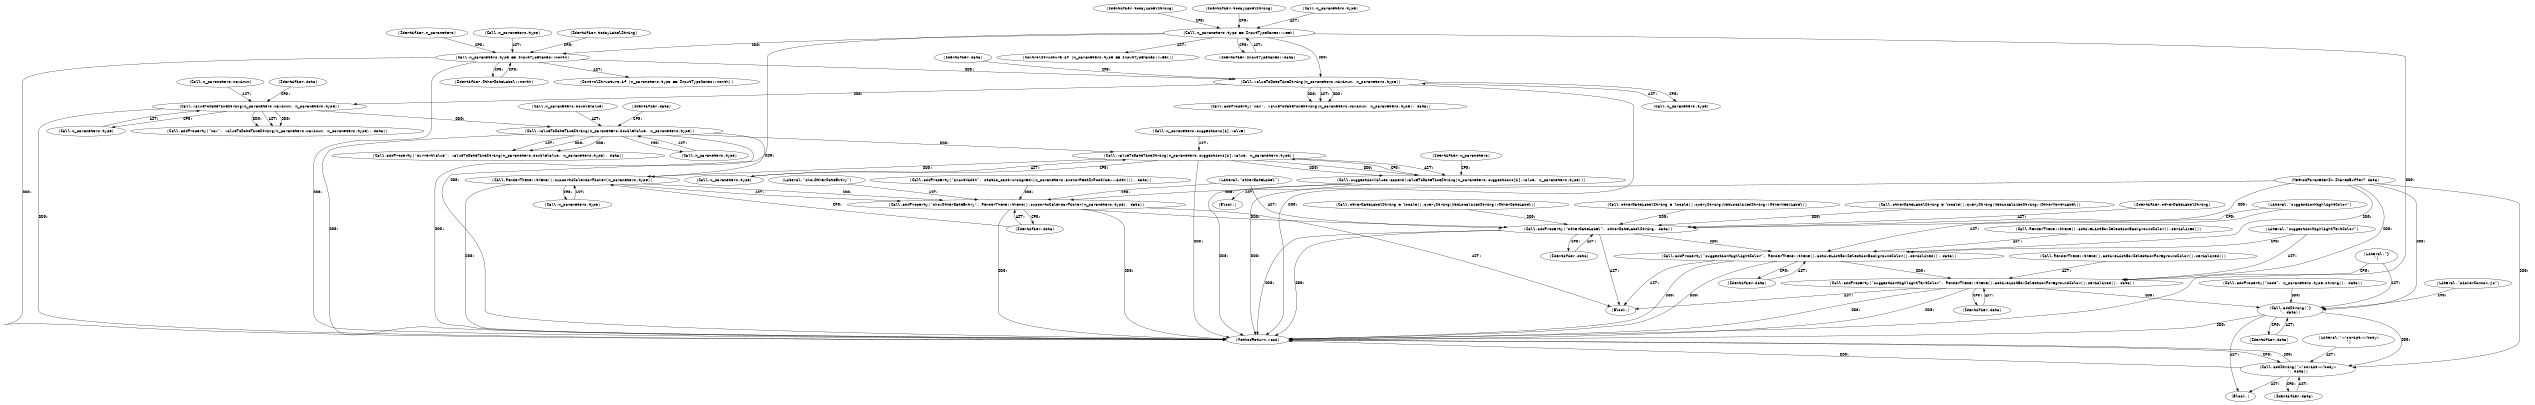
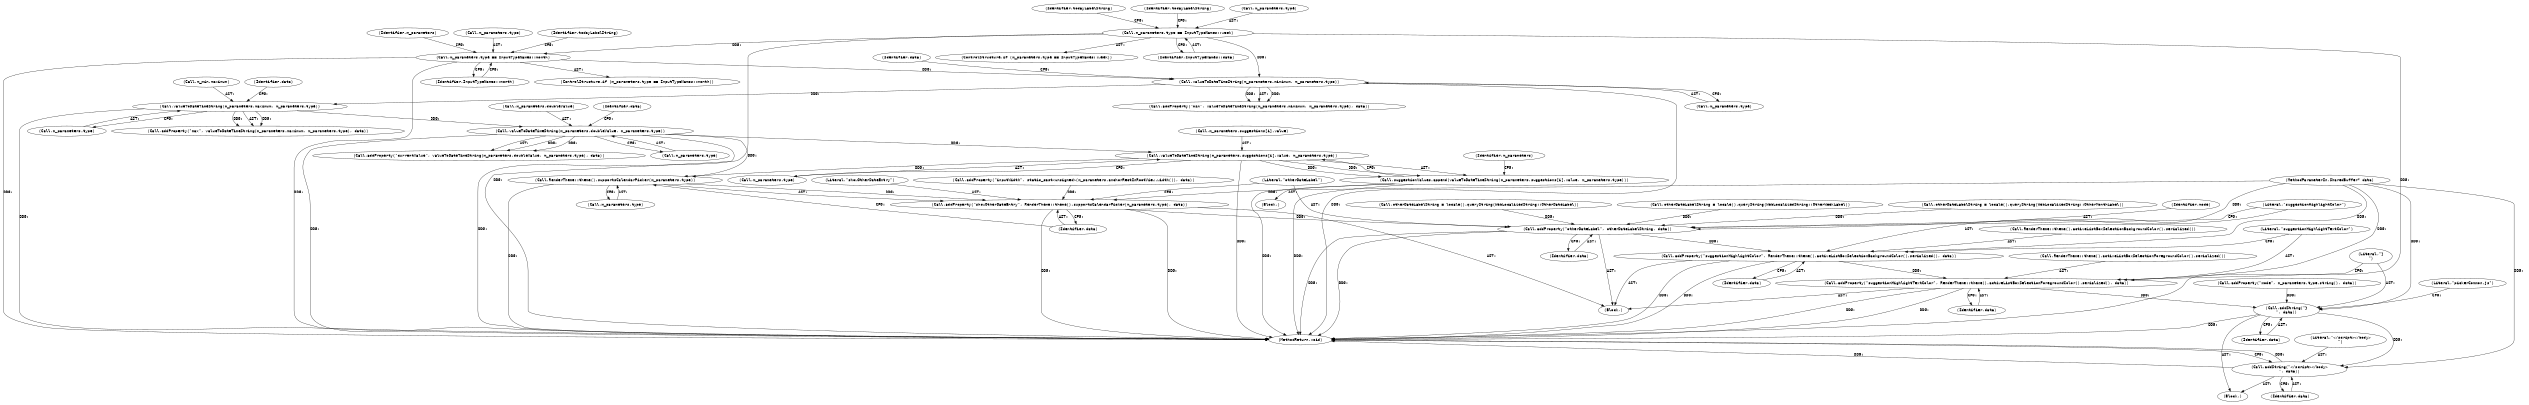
(220, 82) -> (206, 82)
(494, 82) -> (475, 82)
(2172, 205) -> (2191, 205)
